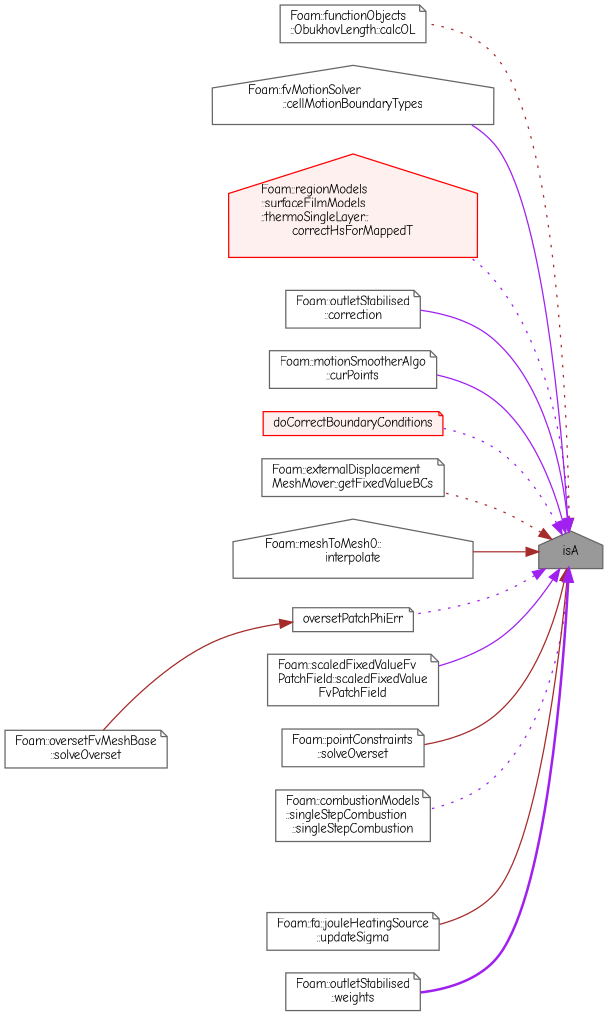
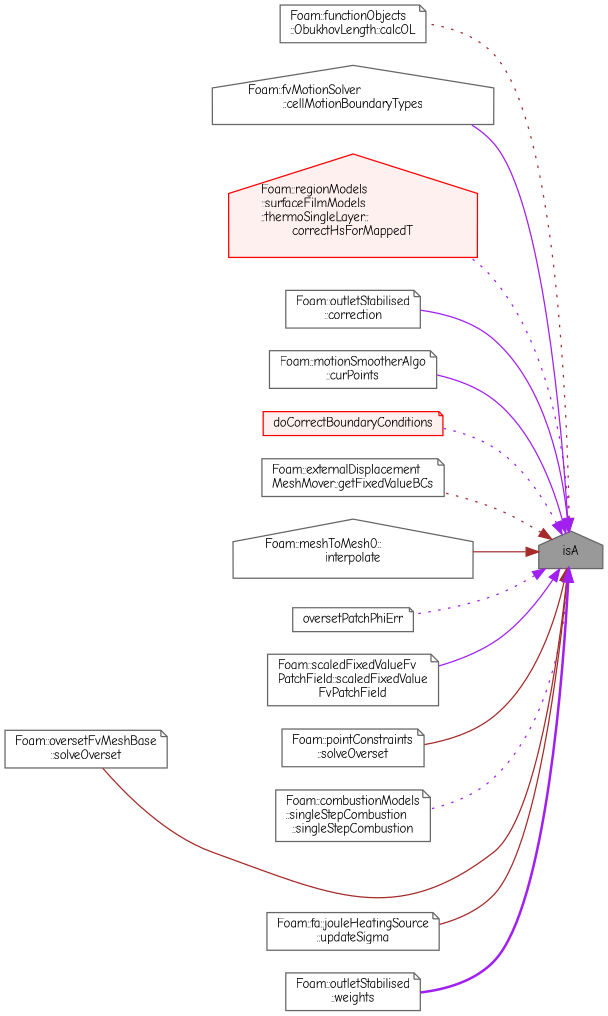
(182, 660) -> (426, 890)
